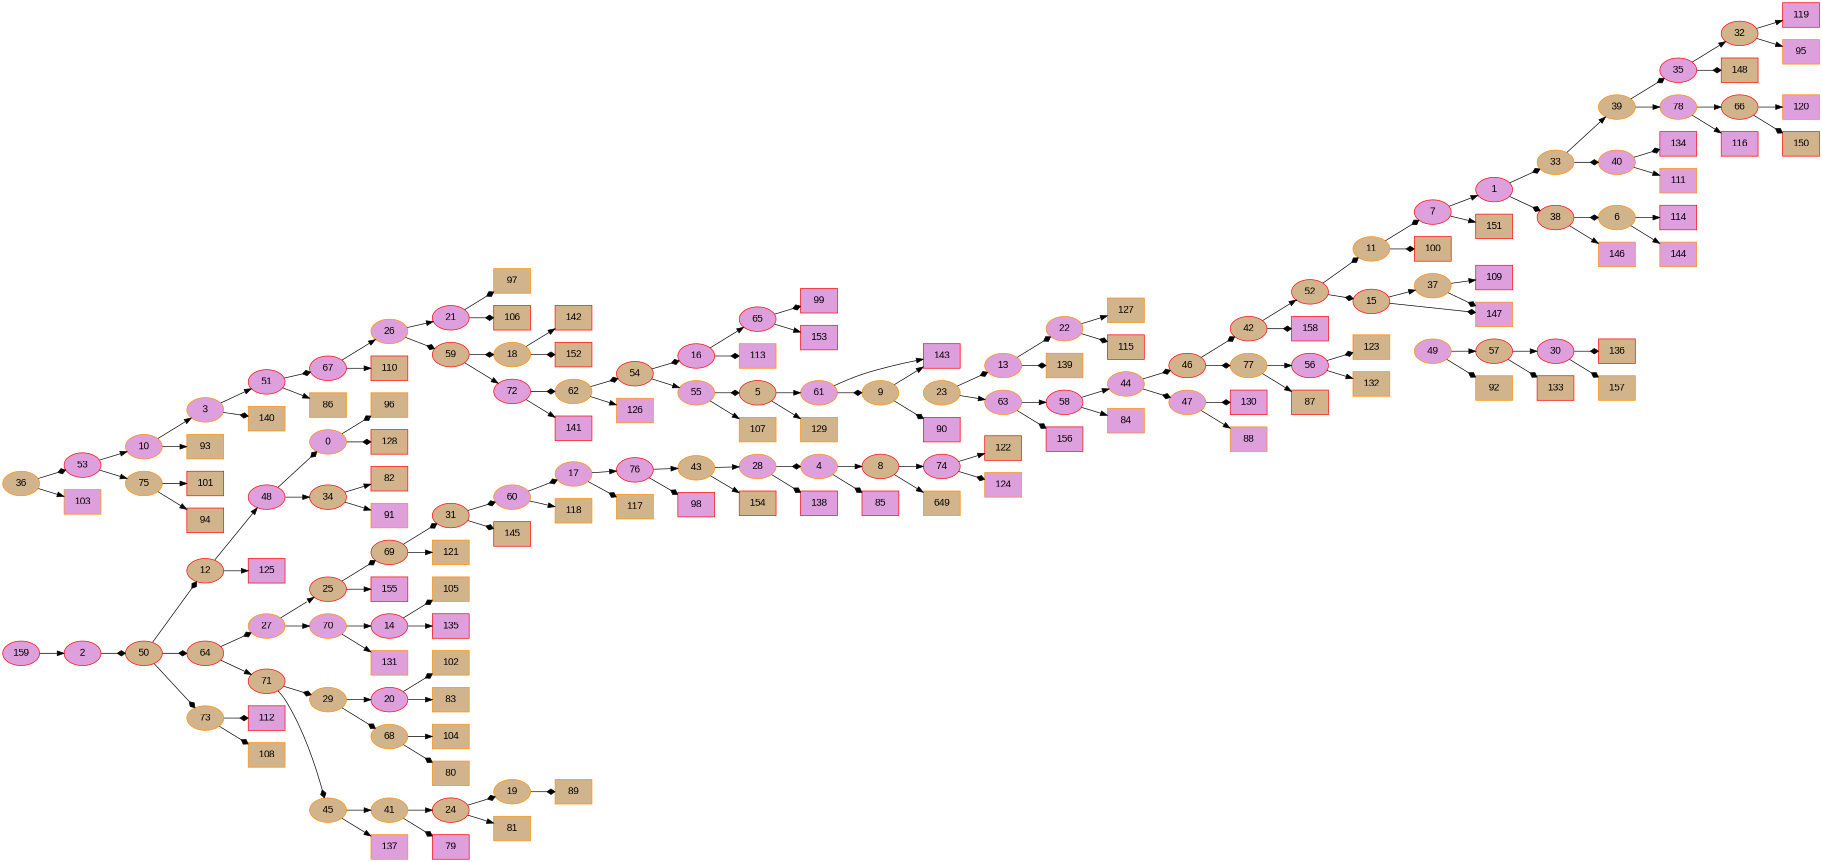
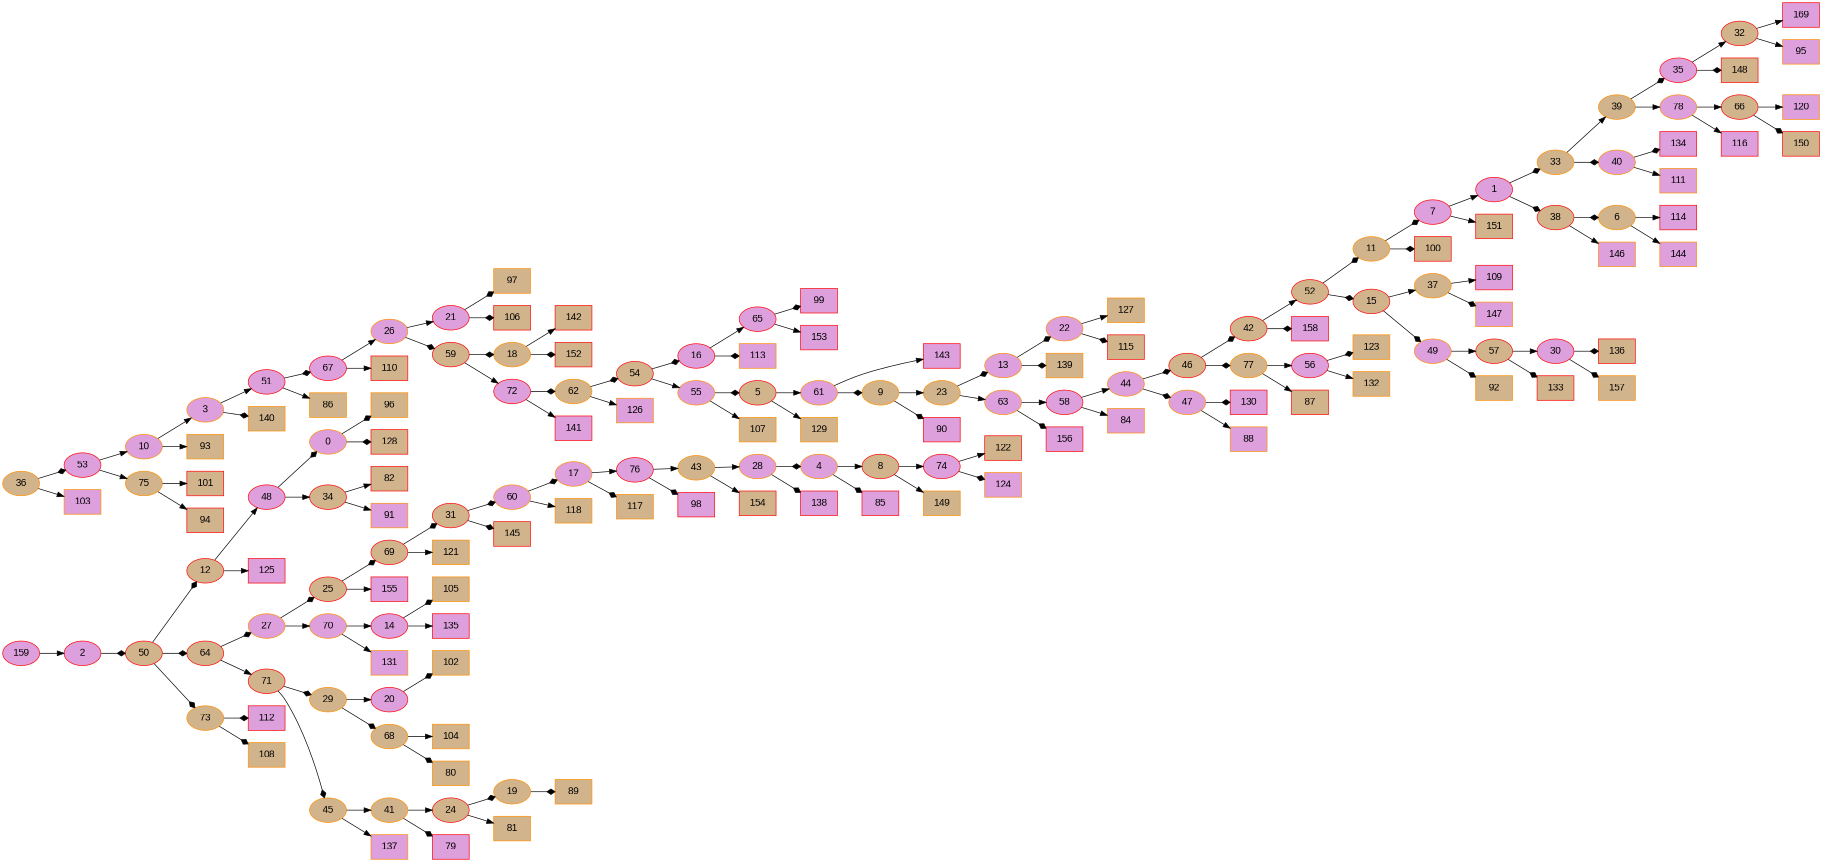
(1801, 15) -> (1801, 15)
(1428, 307) -> (1399, 324)
(906, 378) -> (908, 393)
(942, 503) -> (942, 503)
(294, 610) -> (294, 610)
(451, 700) -> none
